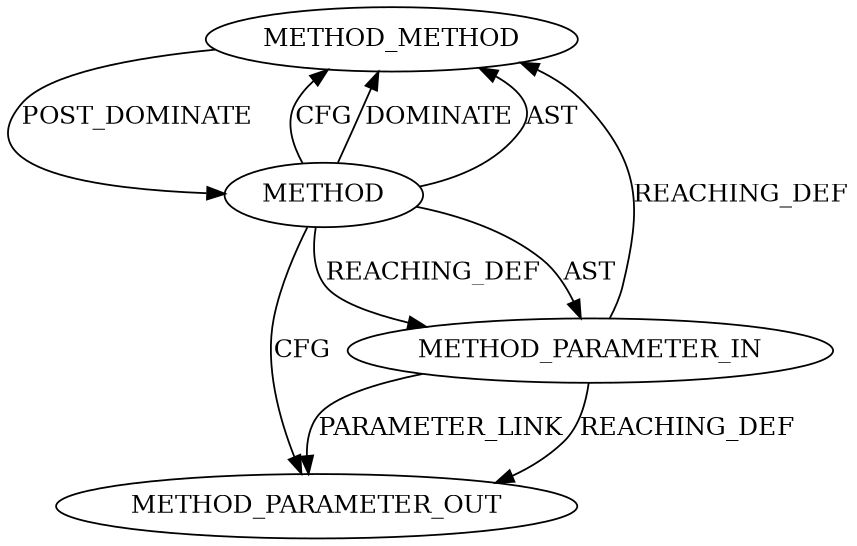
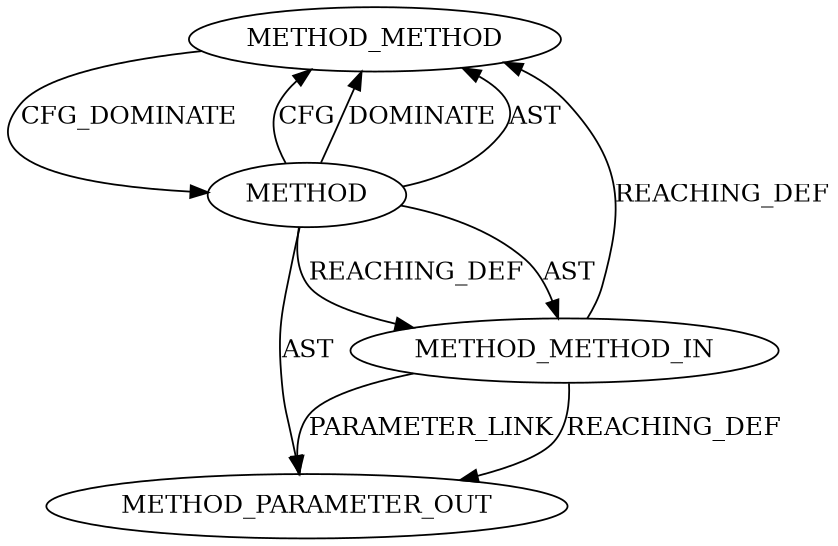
(138, 117) -> (129, 117)
(302, 351) -> (308, 351)
(590, 351) -> (565, 351)
